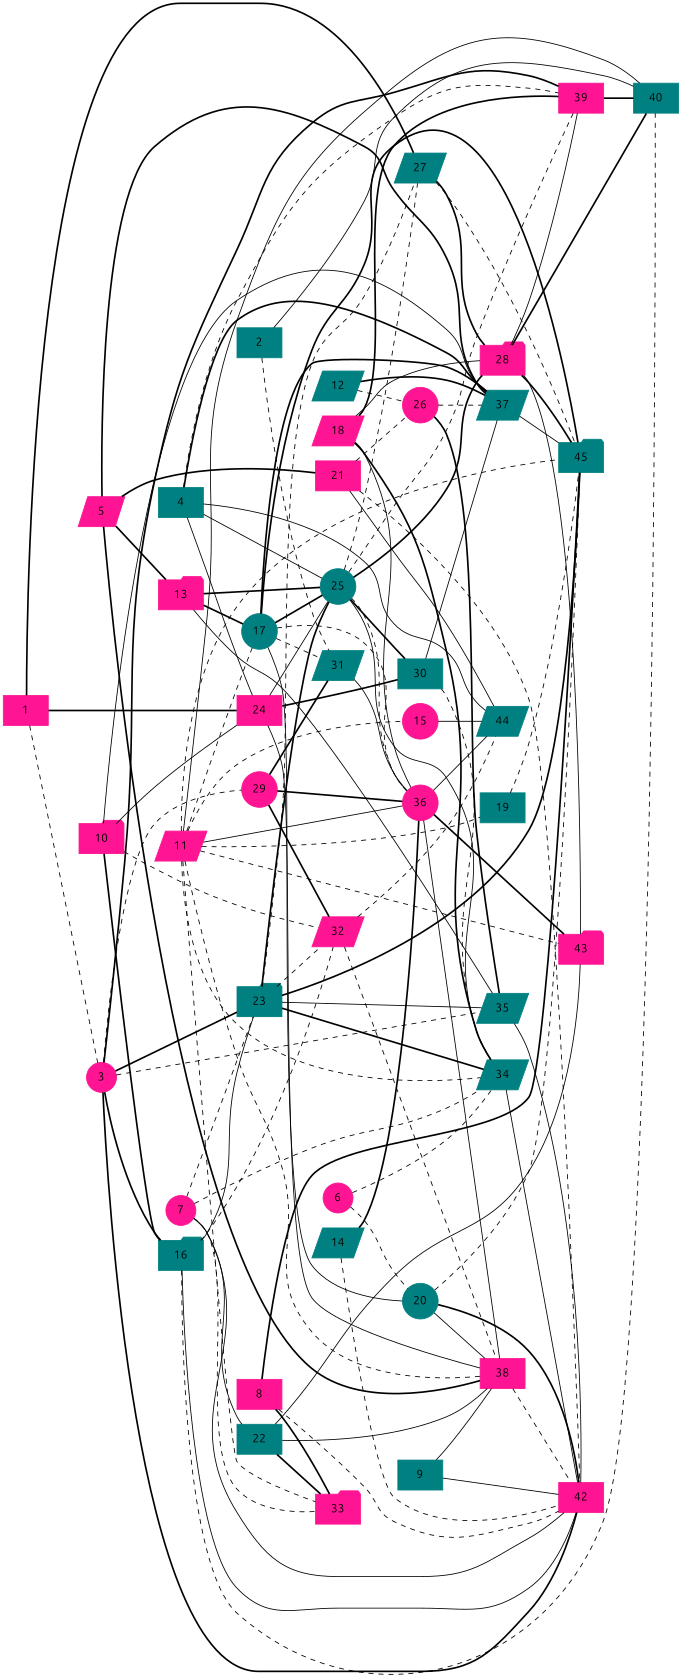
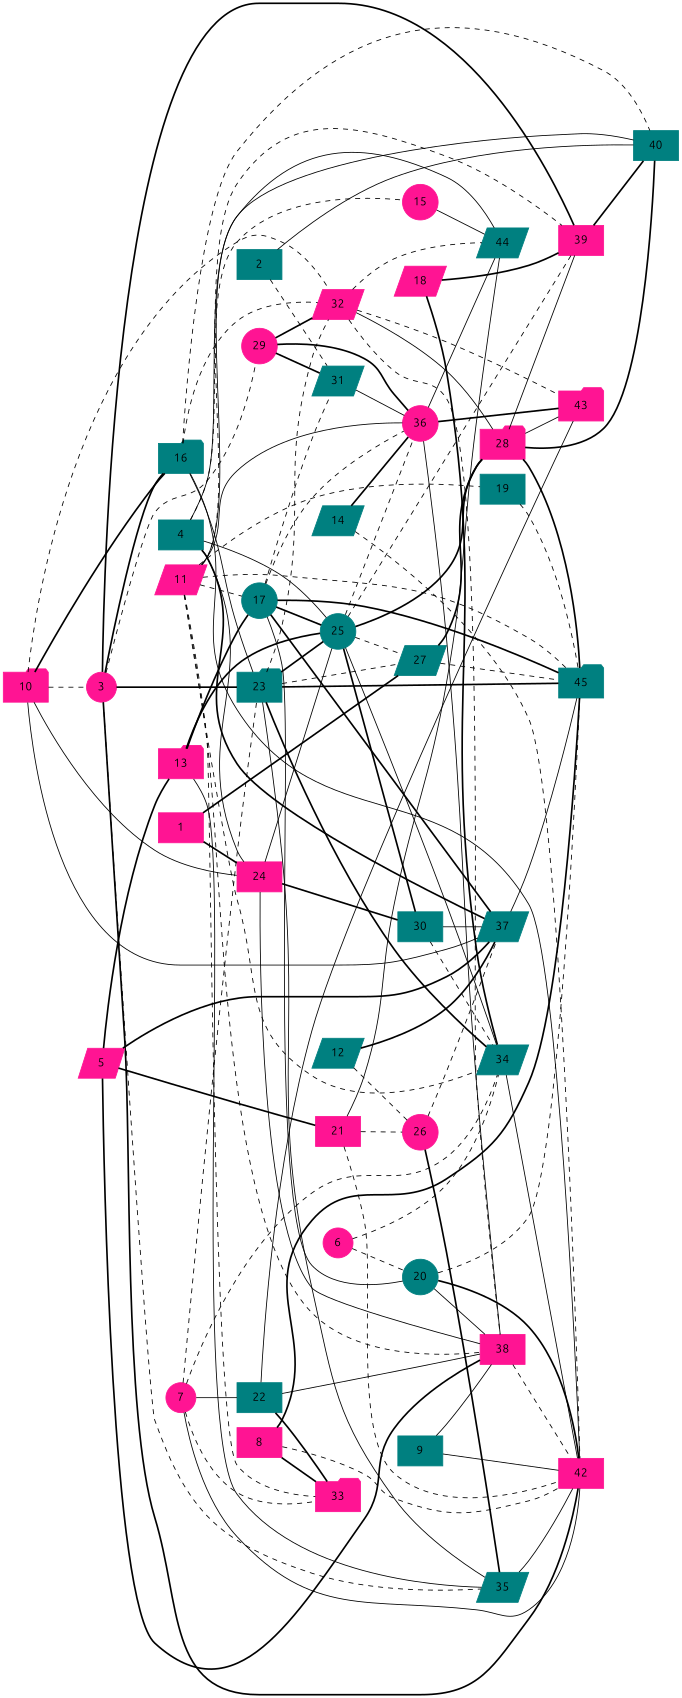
(418, 371) -> (434, 360)
(388, 604) -> none
(64, 894) -> (67, 687)
(370, 895) -> (465, 350)
